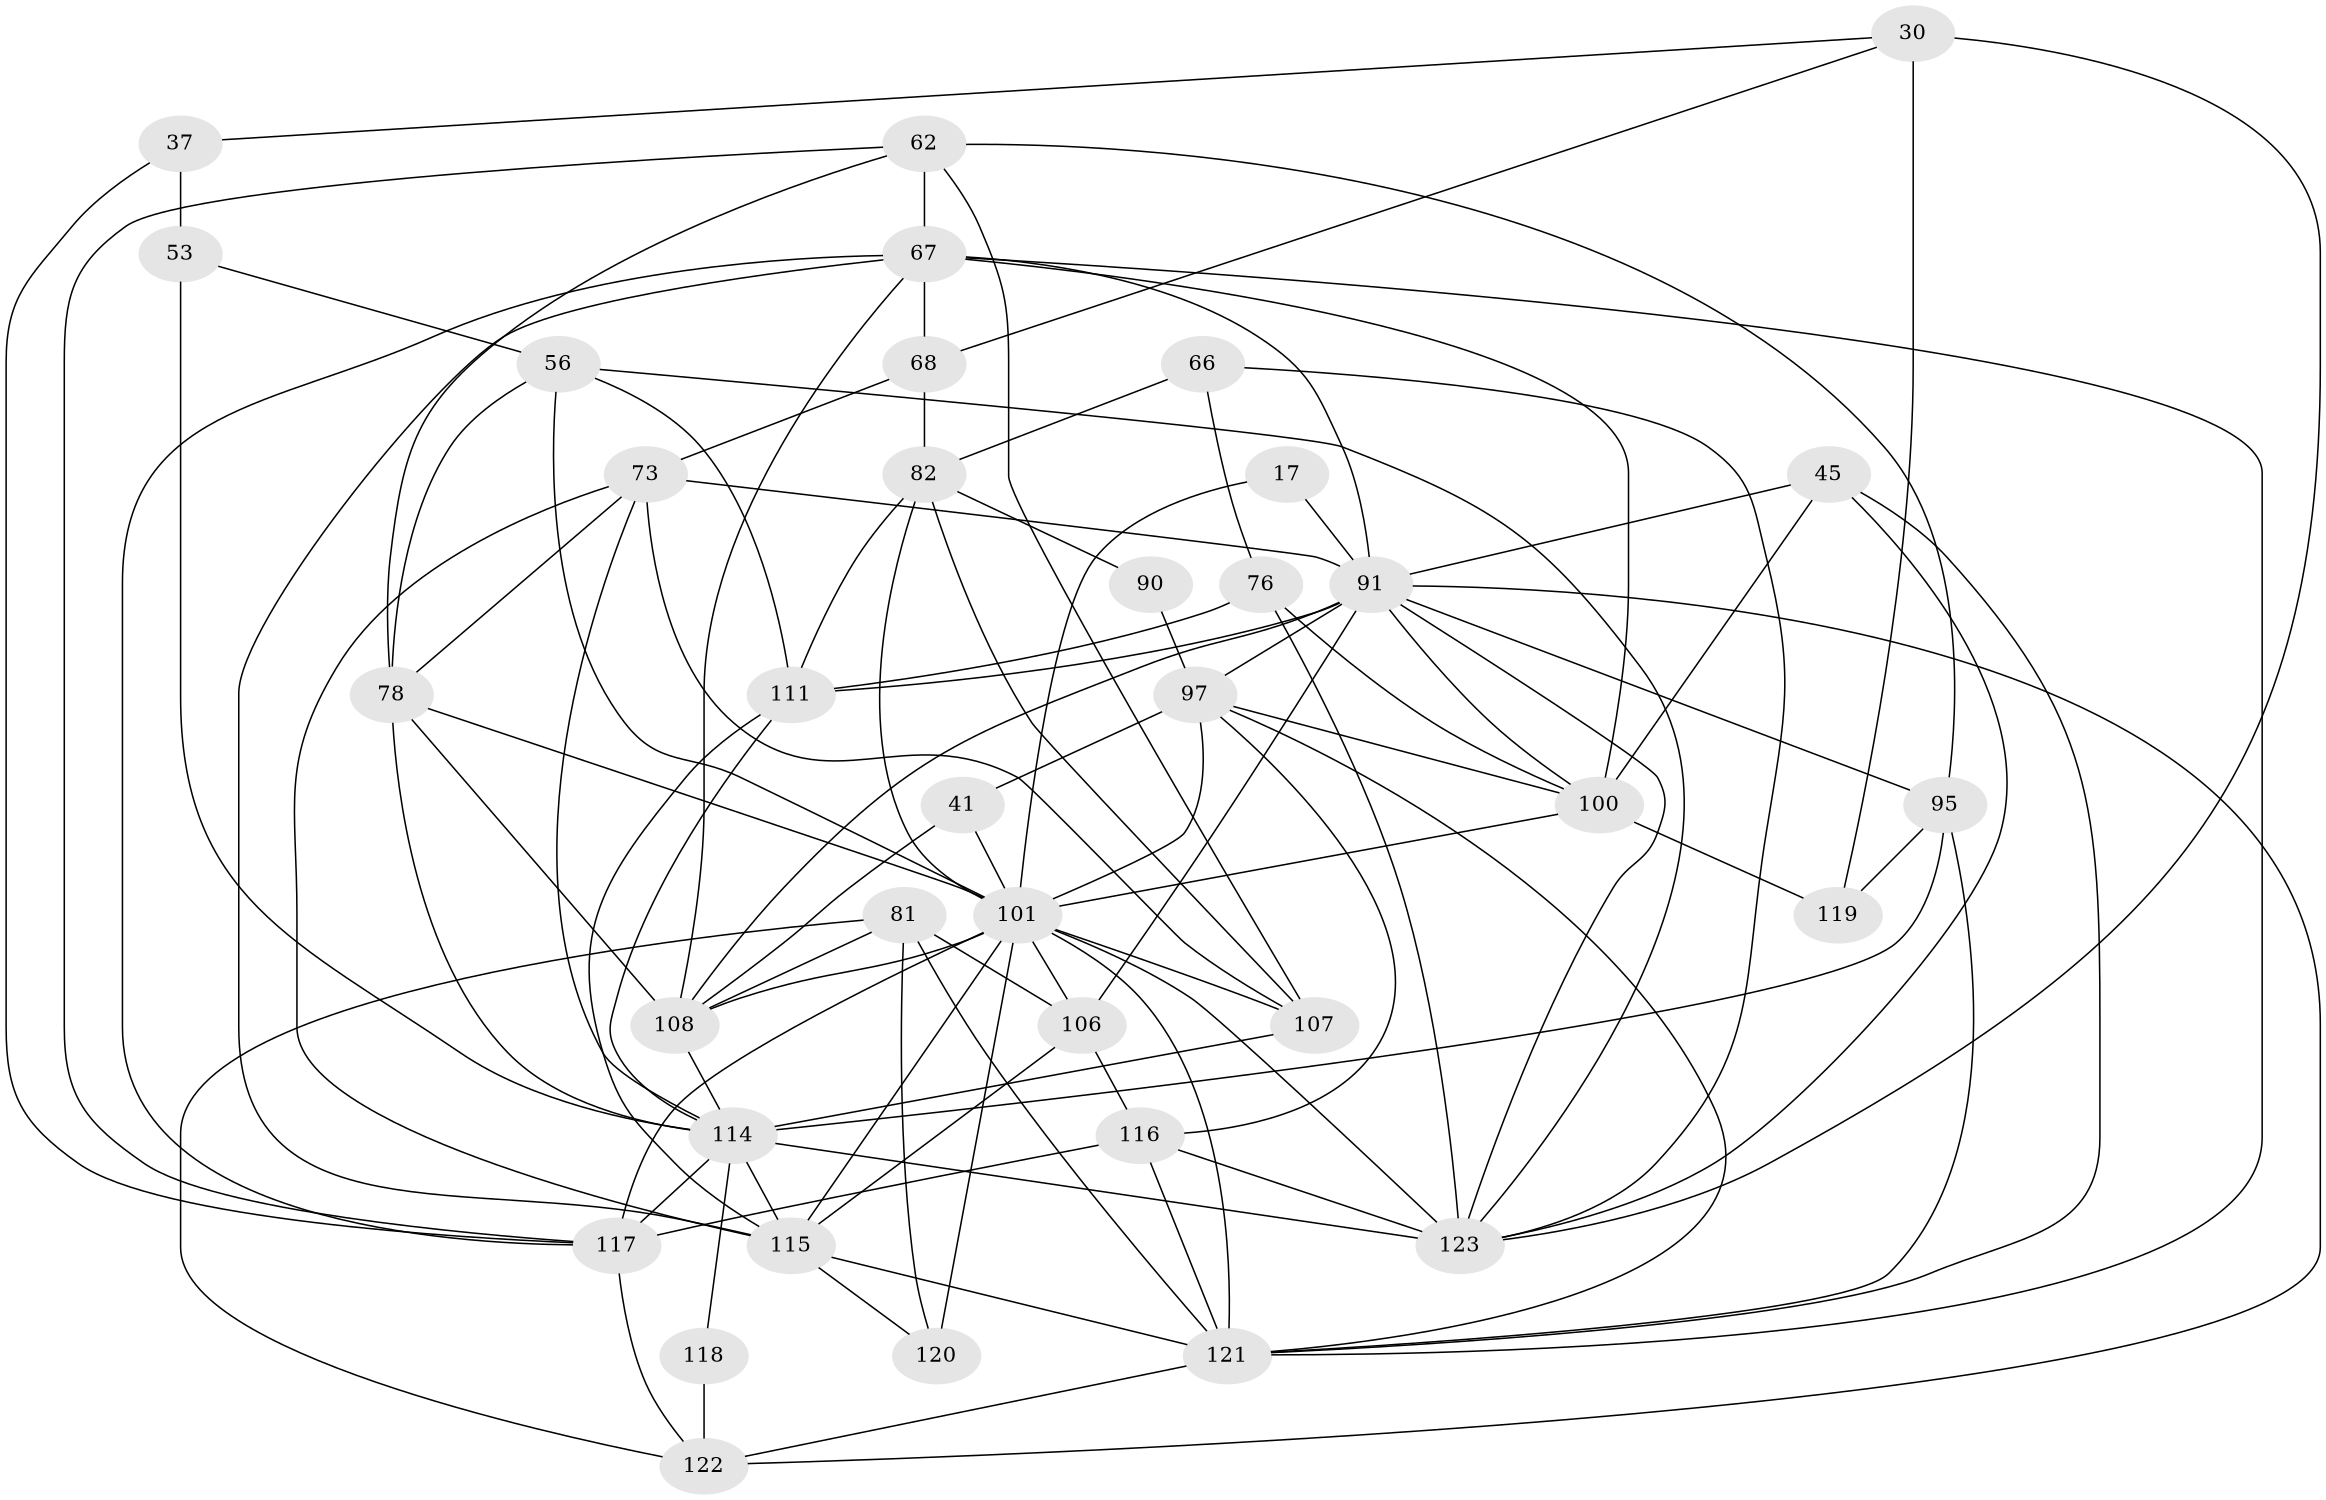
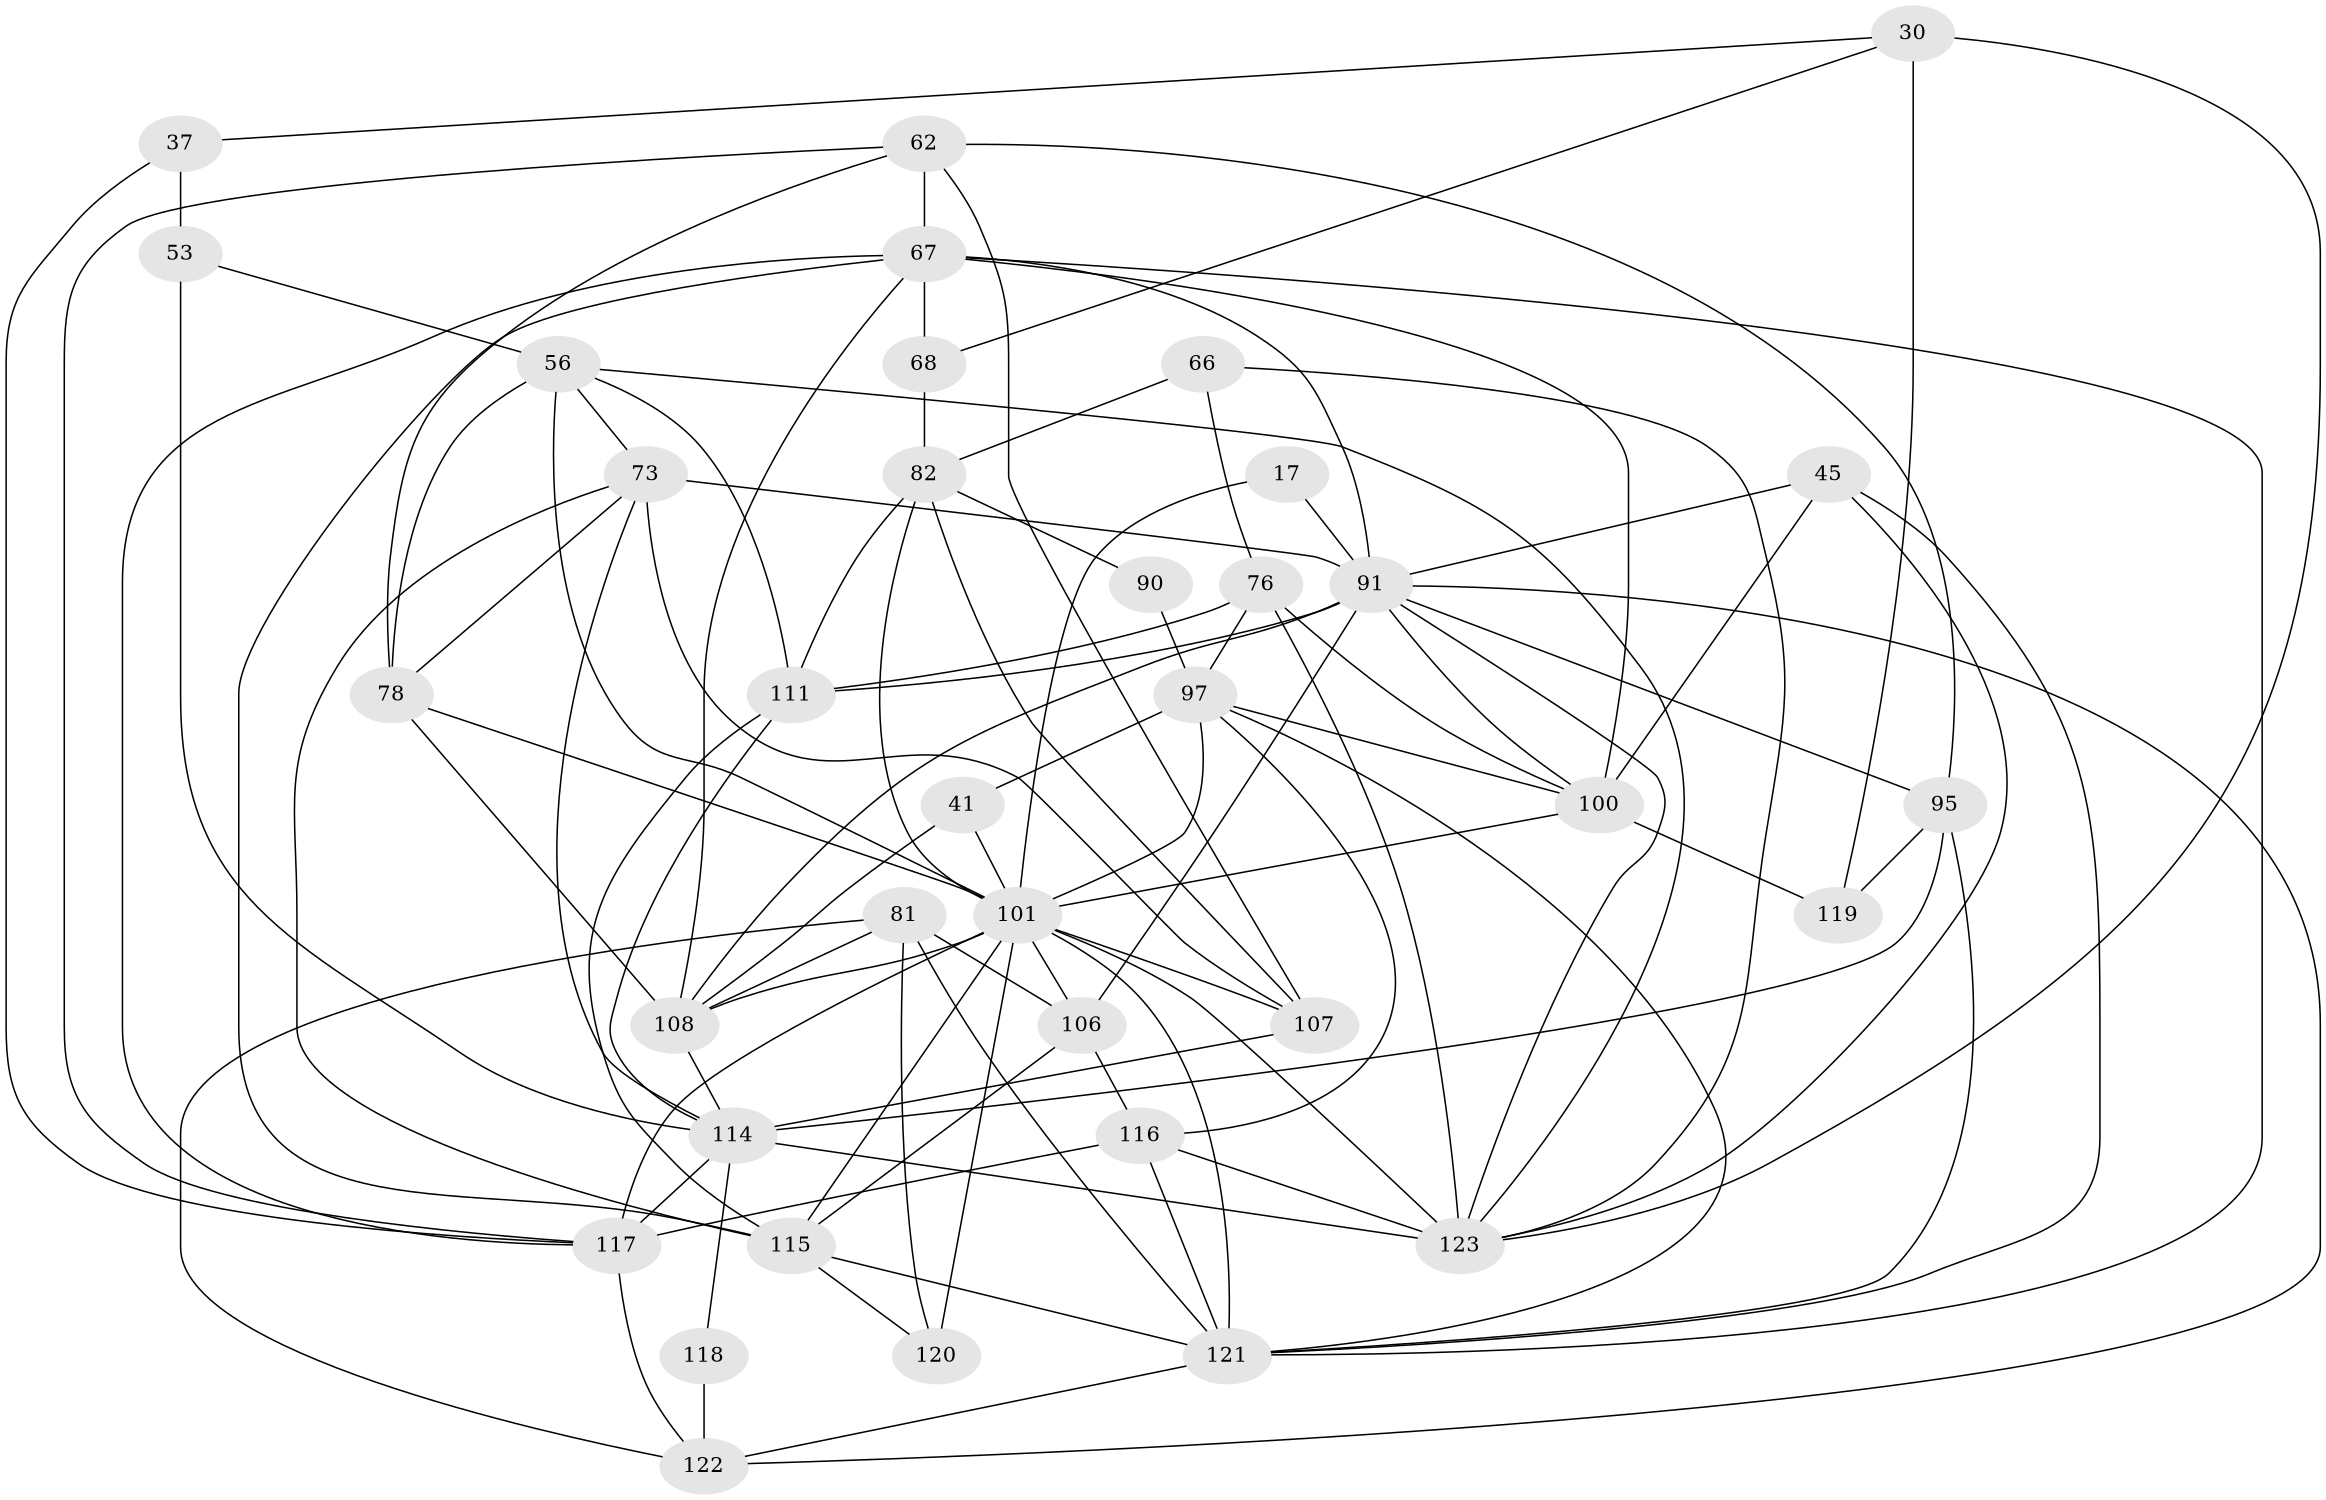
(785, 419) -> (602, 419)
(1280, 642) -> (1221, 652)
(463, 990) -> none
(762, 1191) -> none
